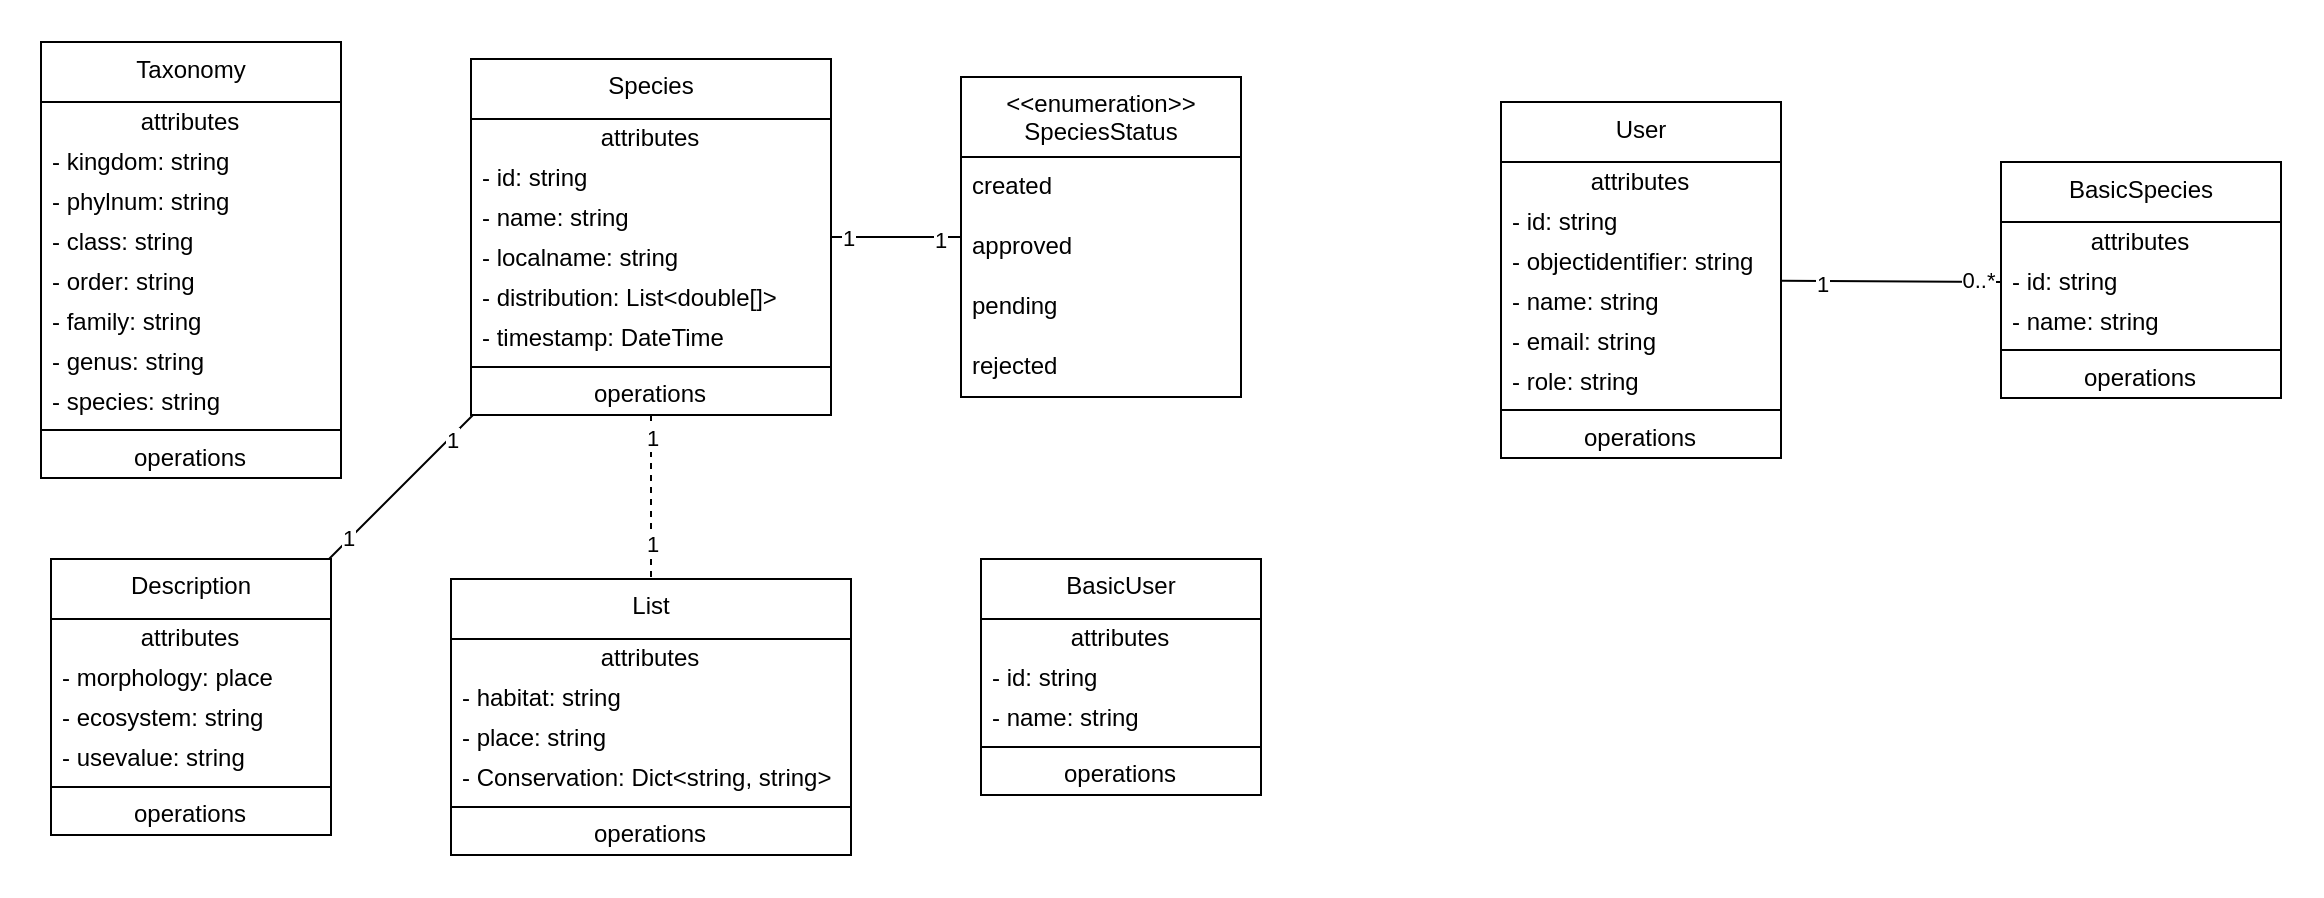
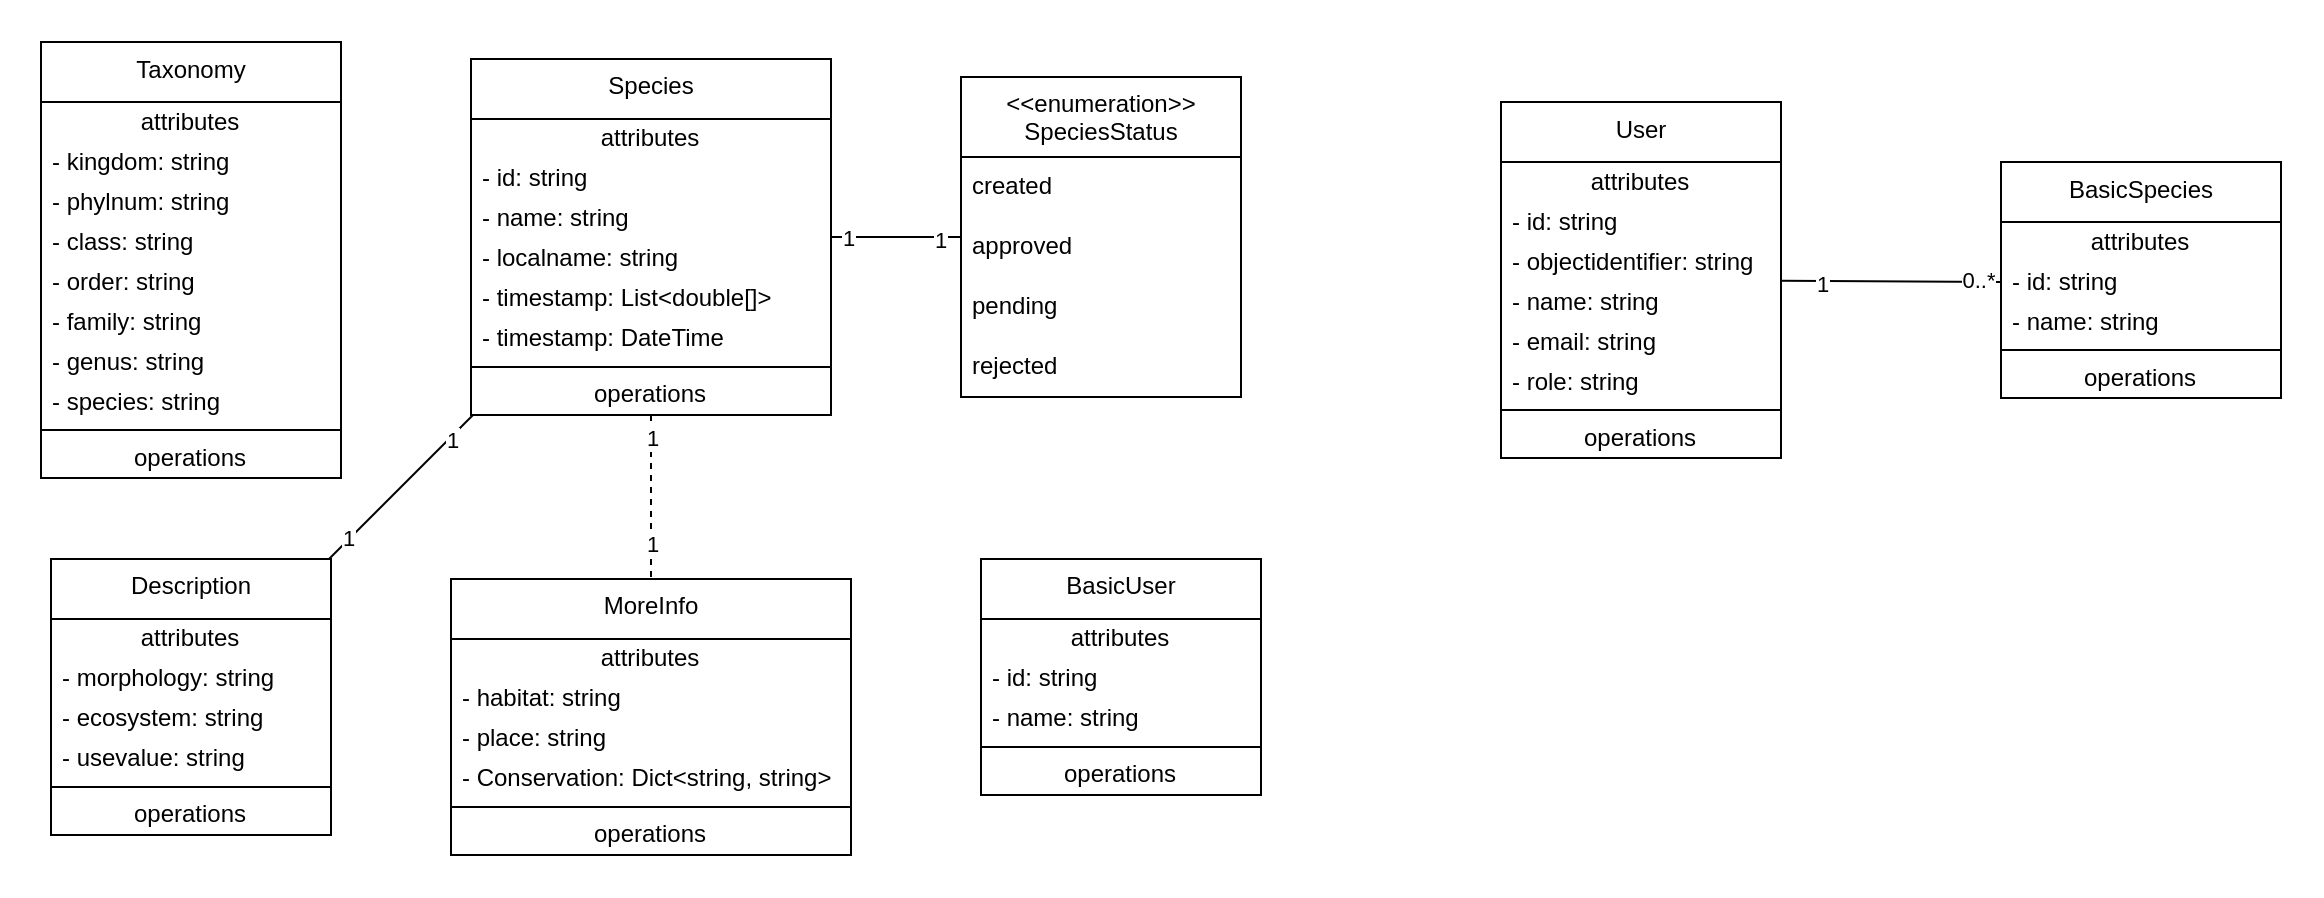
(660, 299) -> (646, 299)
(652, 607) -> (652, 607)
(175, 679) -> (182, 679)
